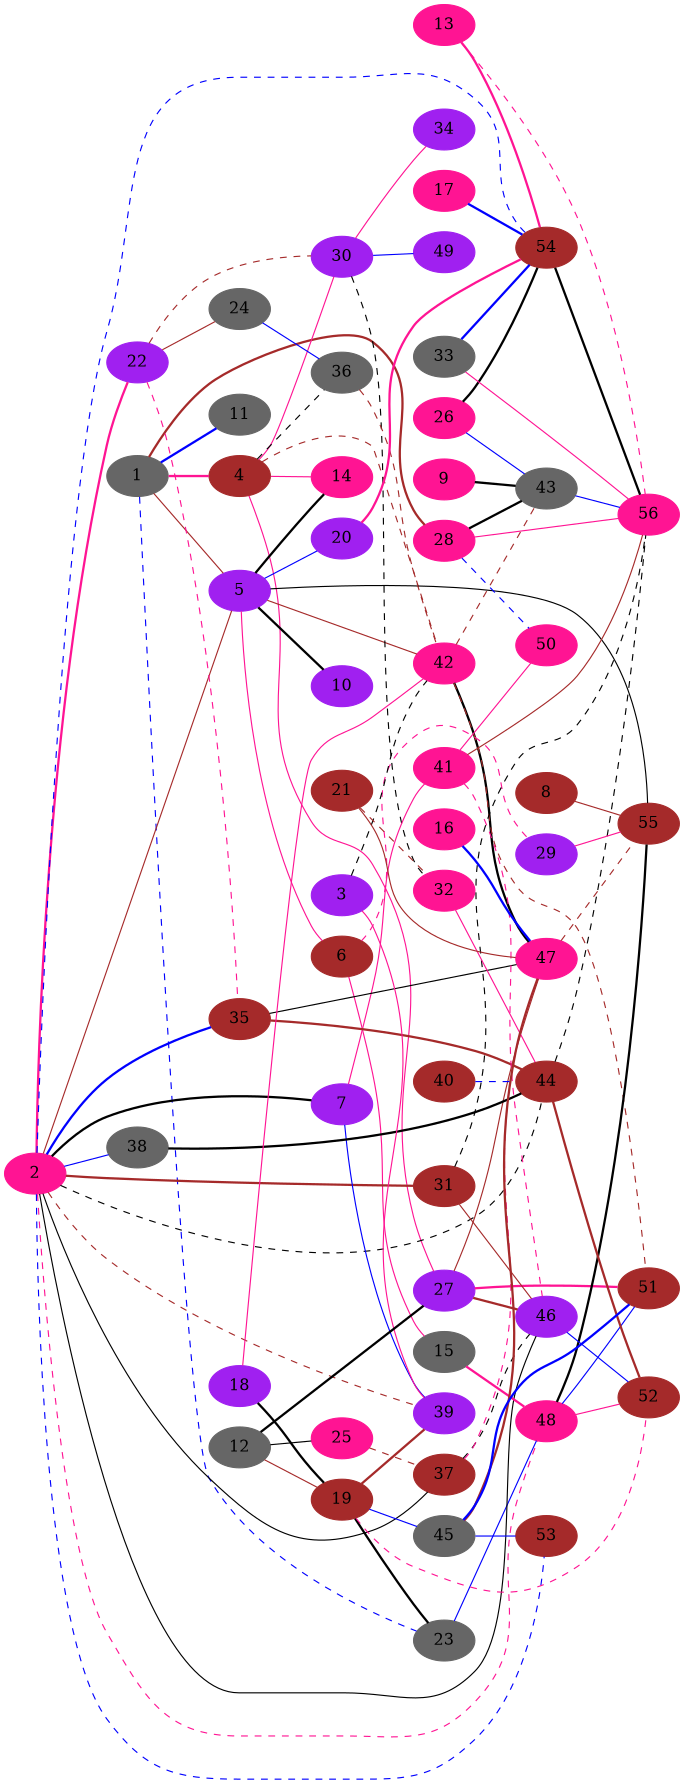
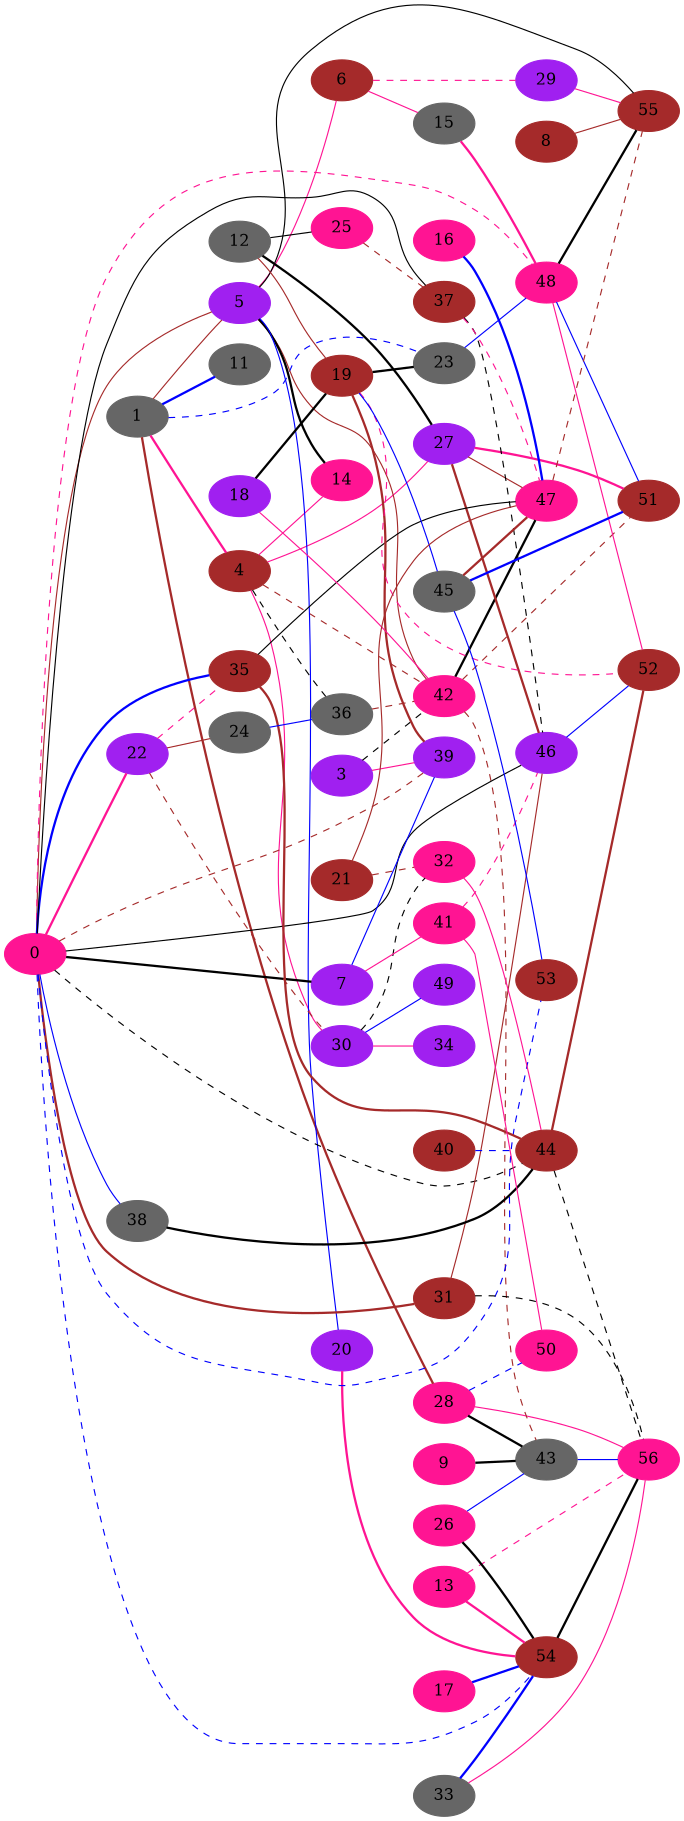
(583, 667) -> none
(342, 686) -> none
(35, 1174) -> (35, 954)
